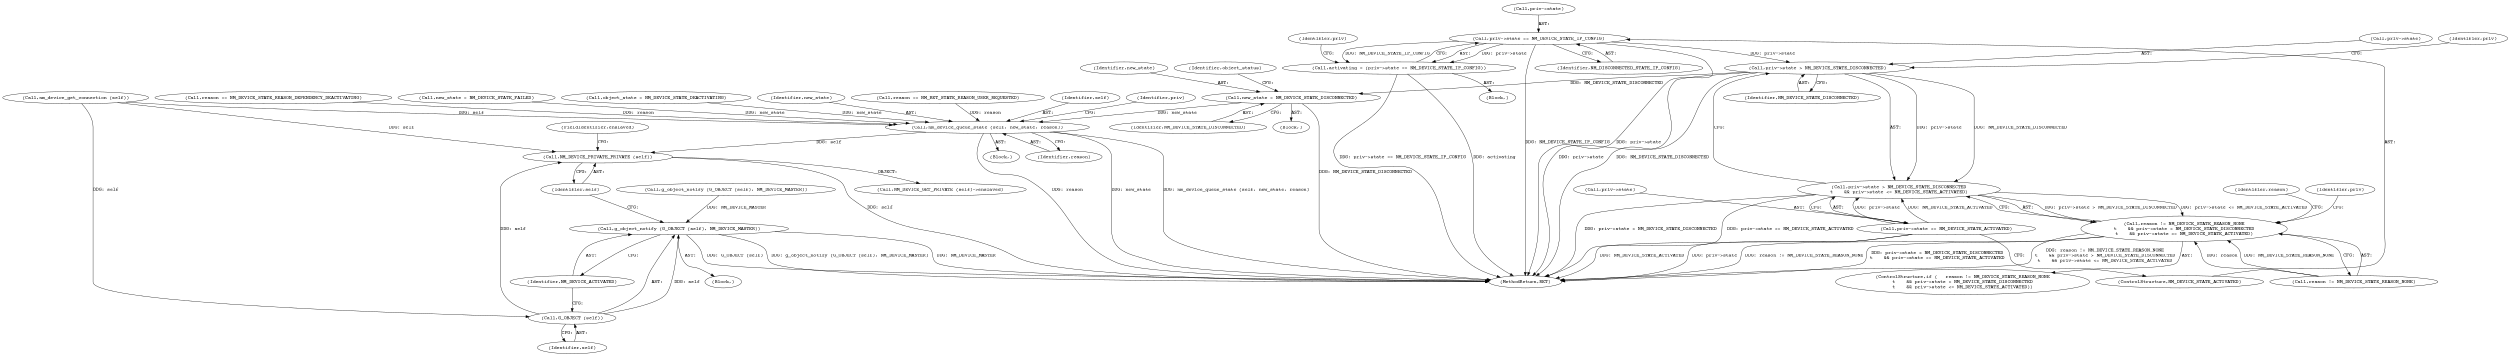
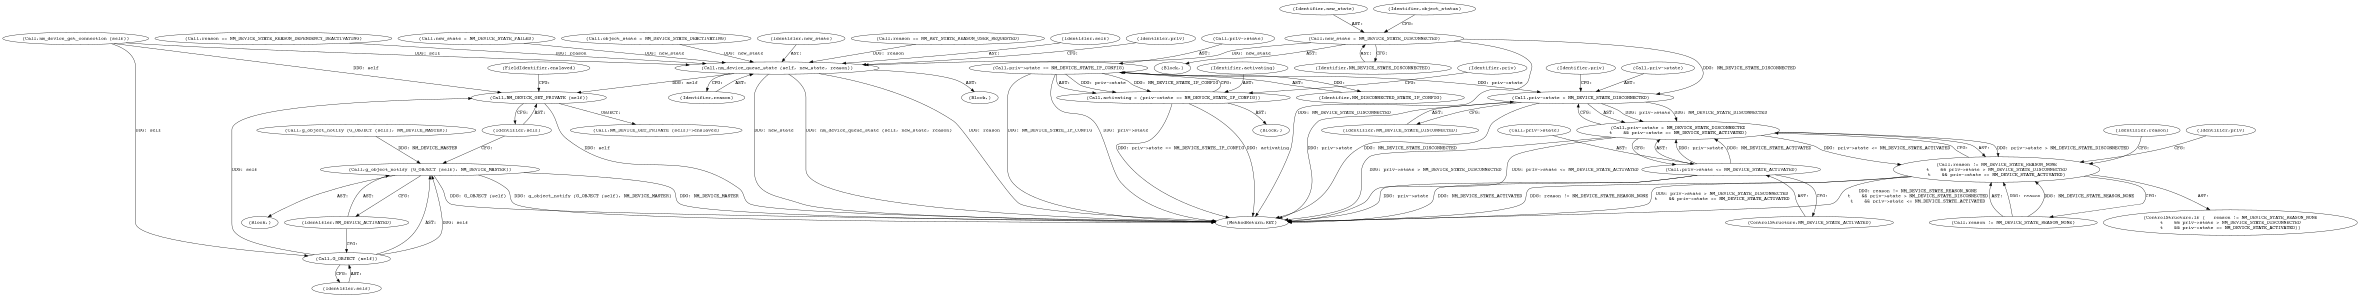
(2217, 52) -> (1793, 191)
(1589, 53) -> (1341, 83)
none -> (1243, 68)
(1555, 81) -> (1613, 45)
(598, 157) -> (539, 98)
